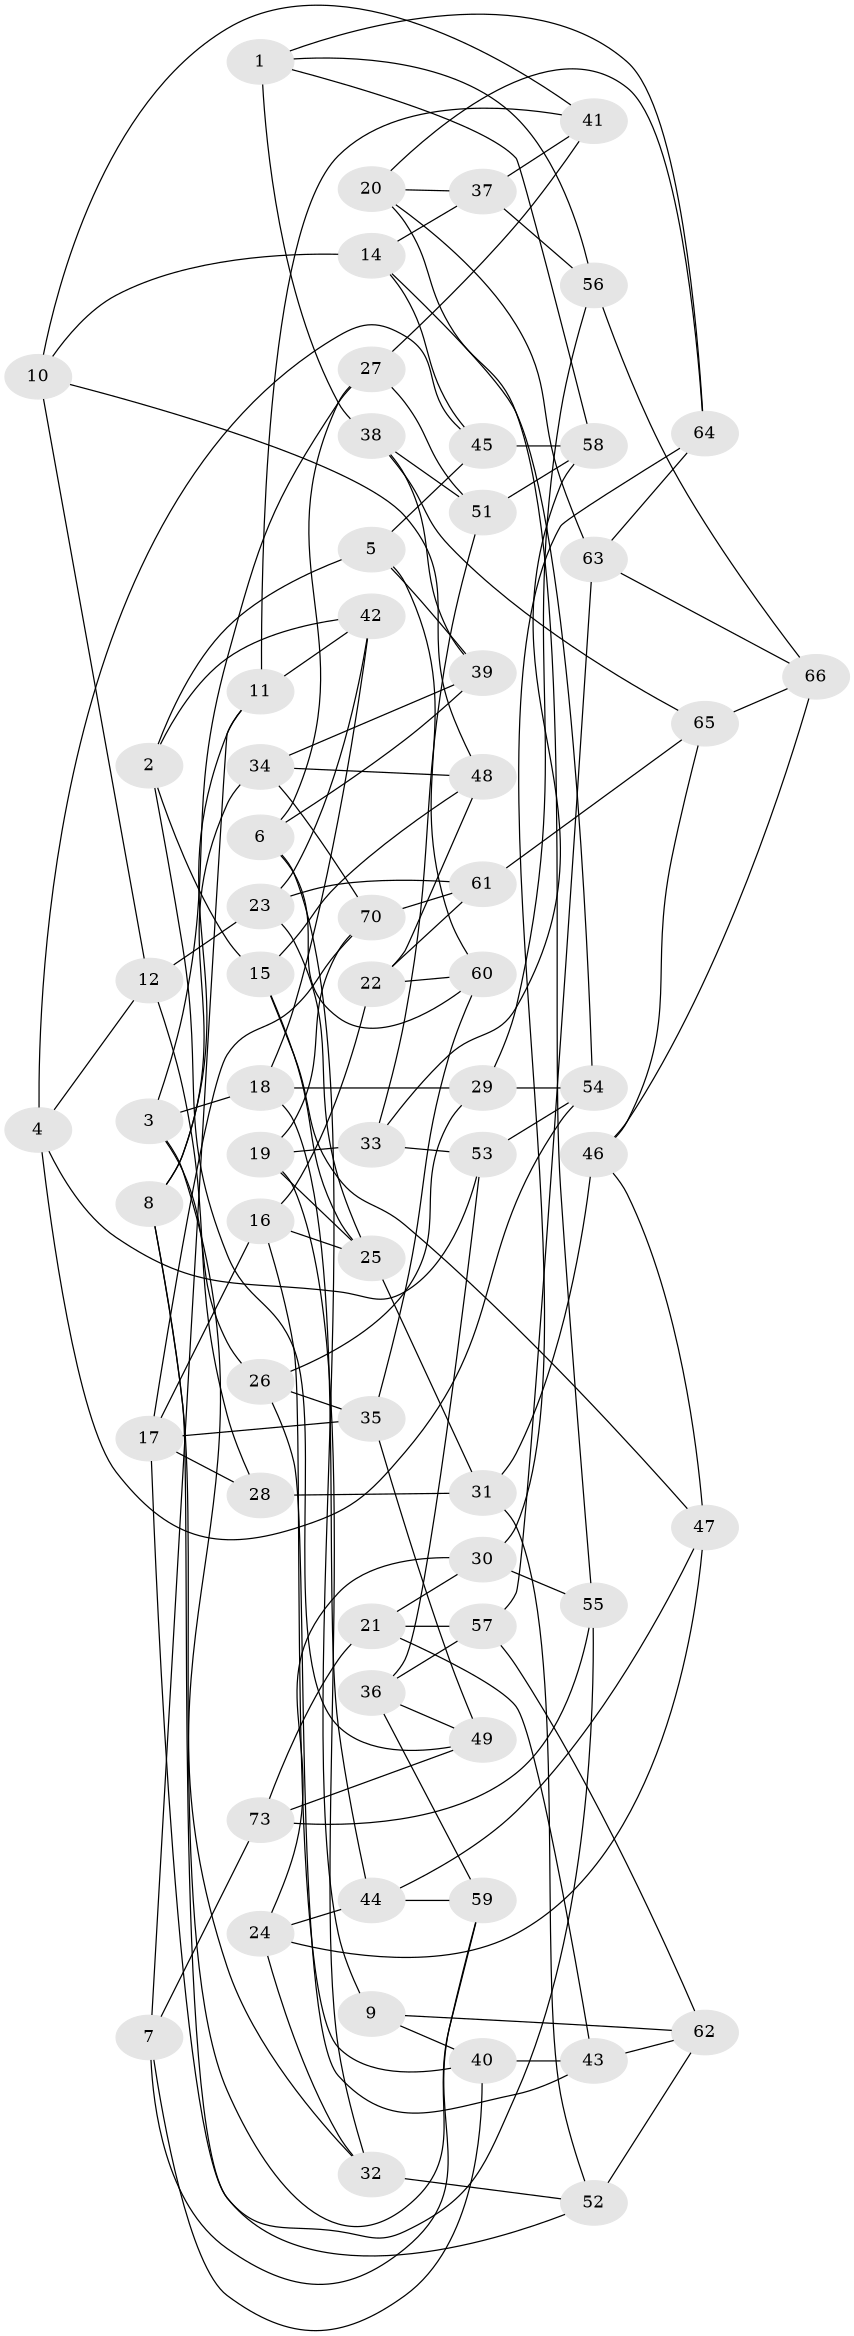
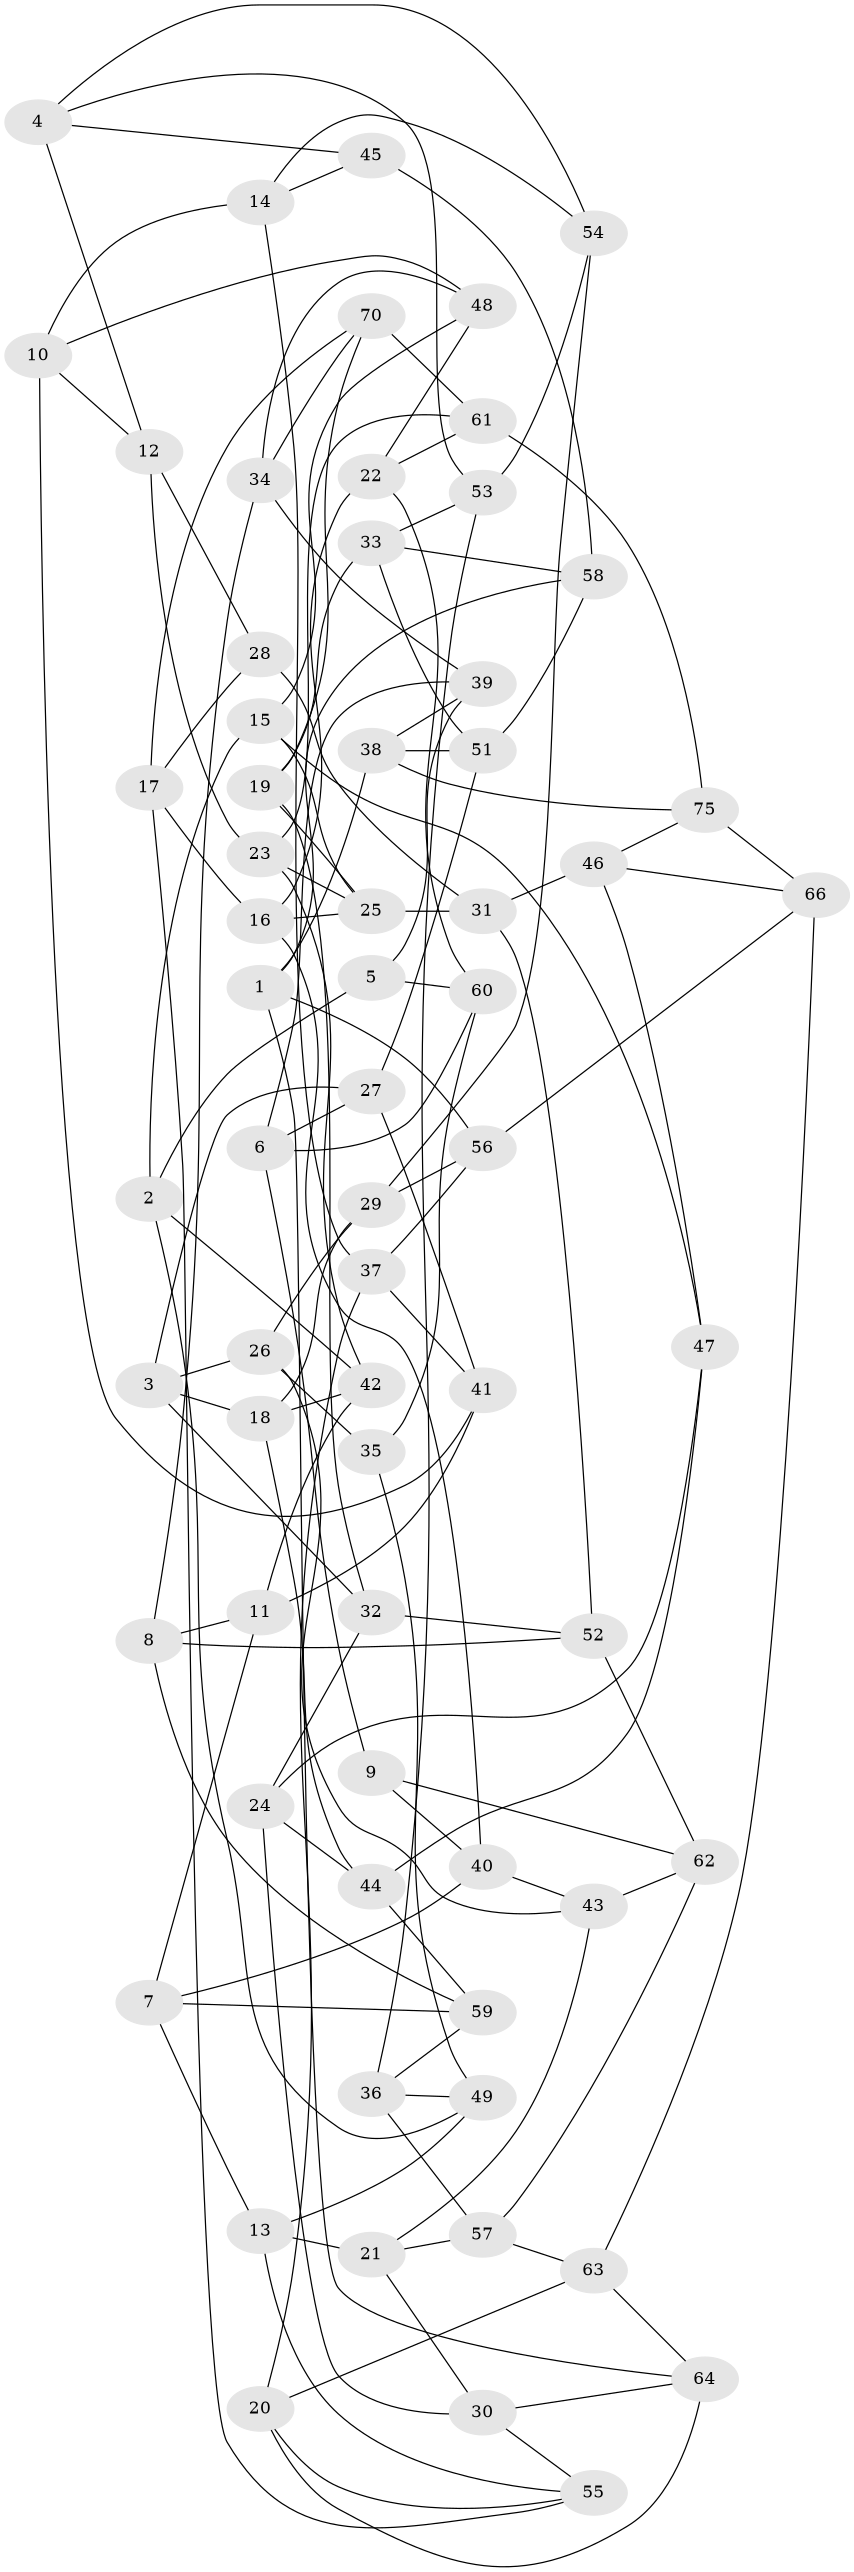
(427, 498) -> none
(705, 724) -> (705, 810)
(261, 1429) -> none
(261, 1820) -> (261, 2231)
